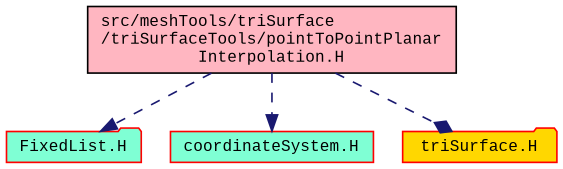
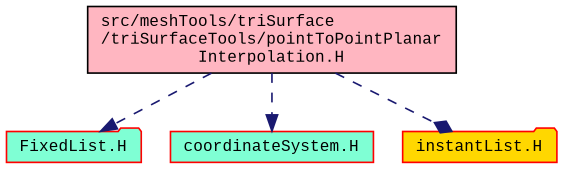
(480, 147) -> (480, 147)
